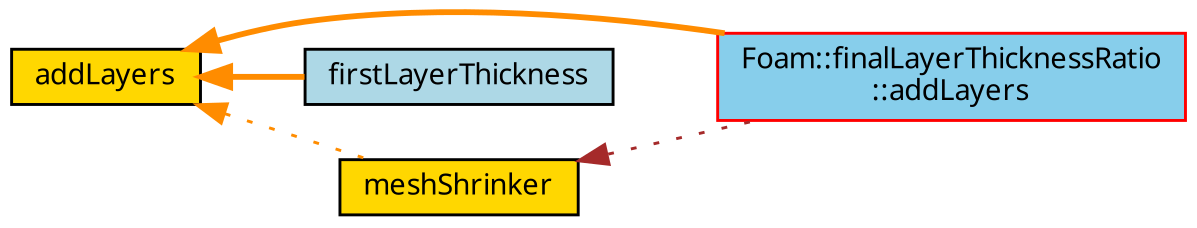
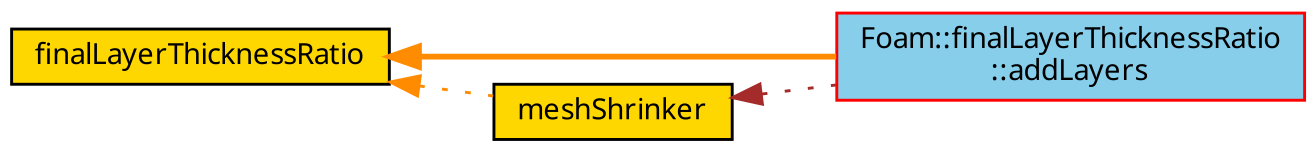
(106, 77) -> (200, 57)
(459, 77) -> none
